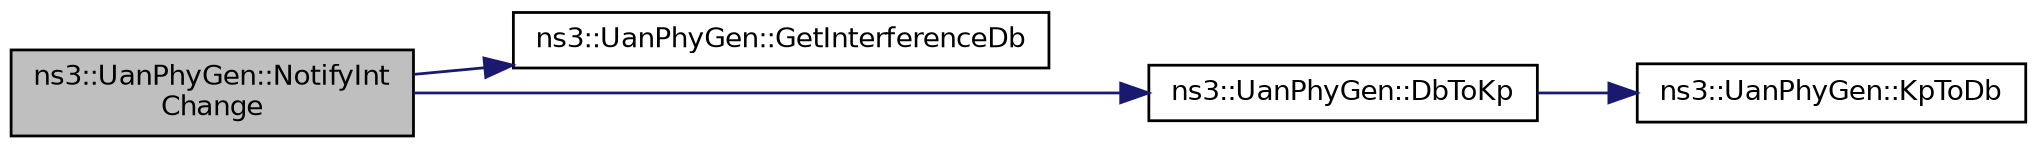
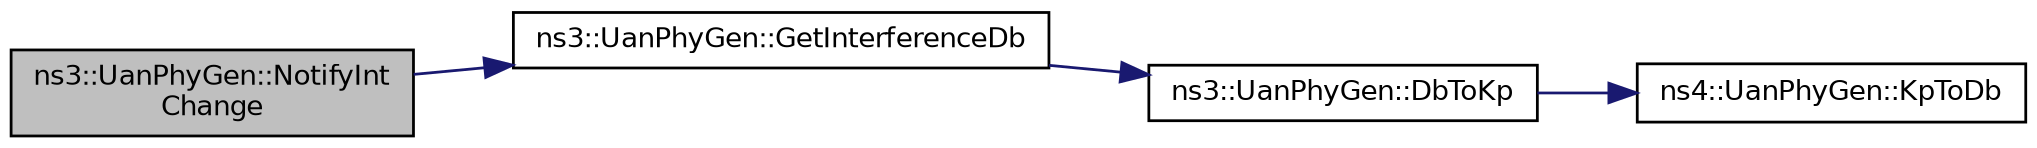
(767, 93) -> (1085, 69)
(1832, 93) -> (1832, 93)
